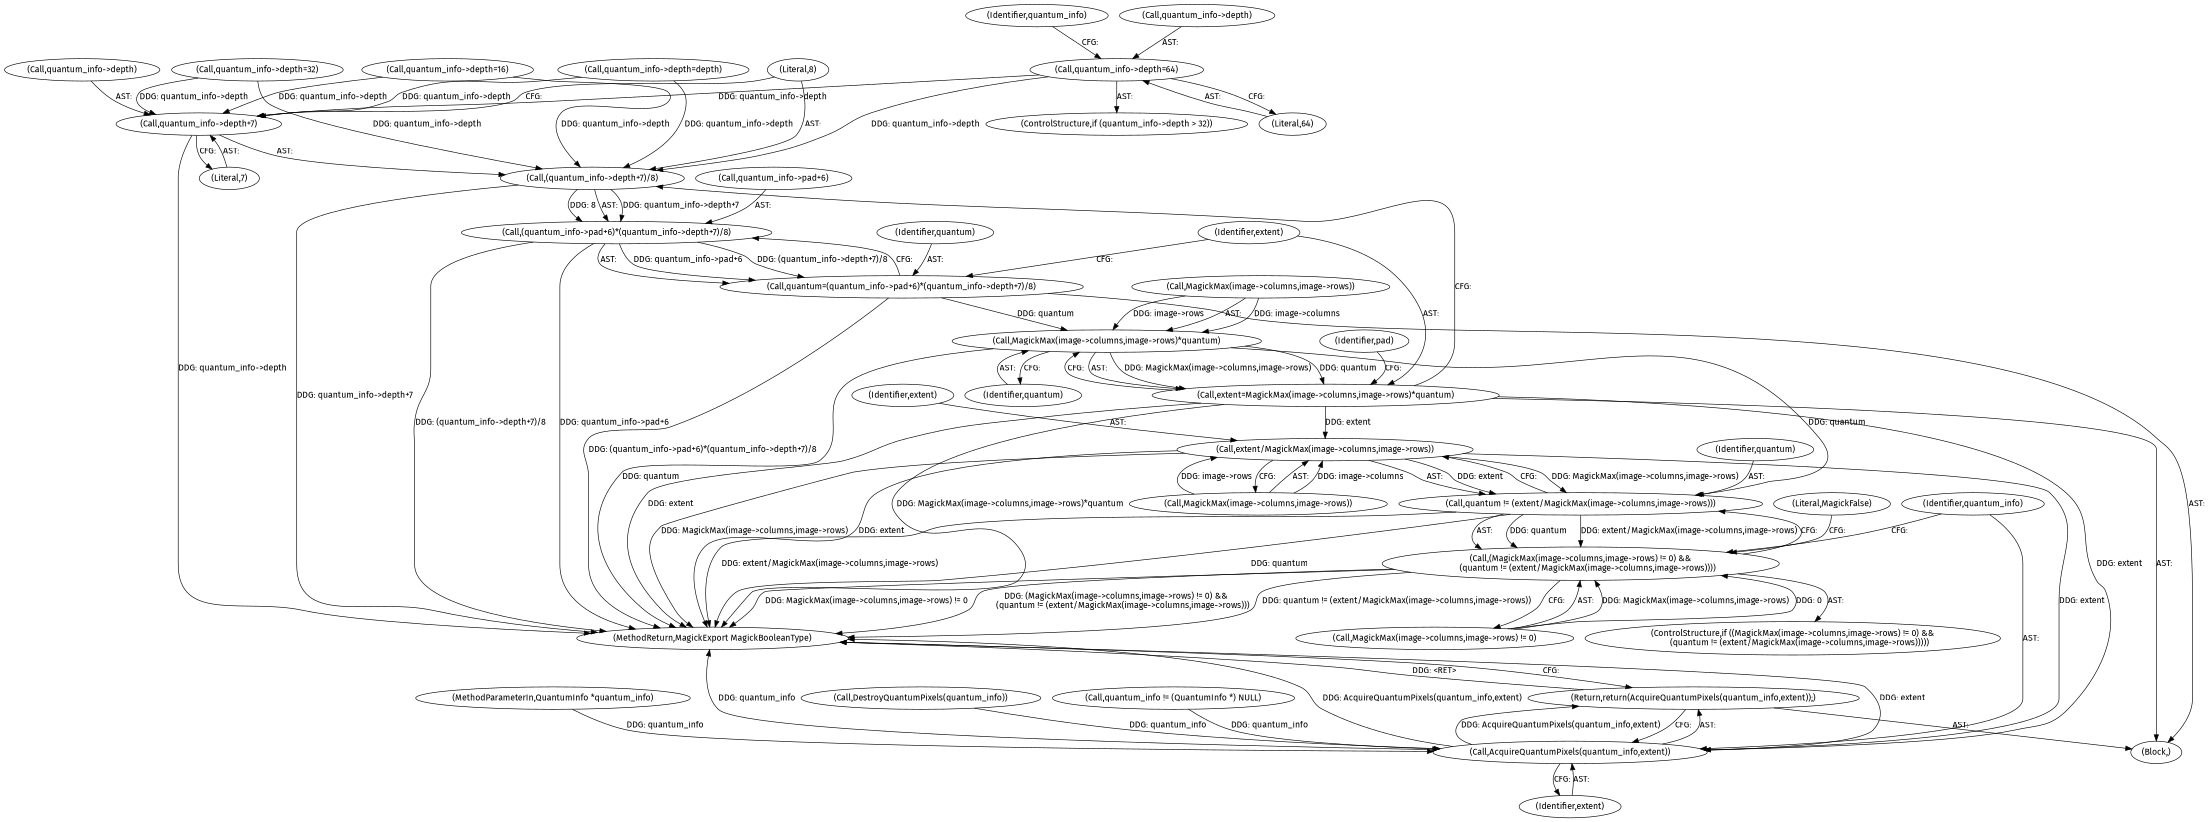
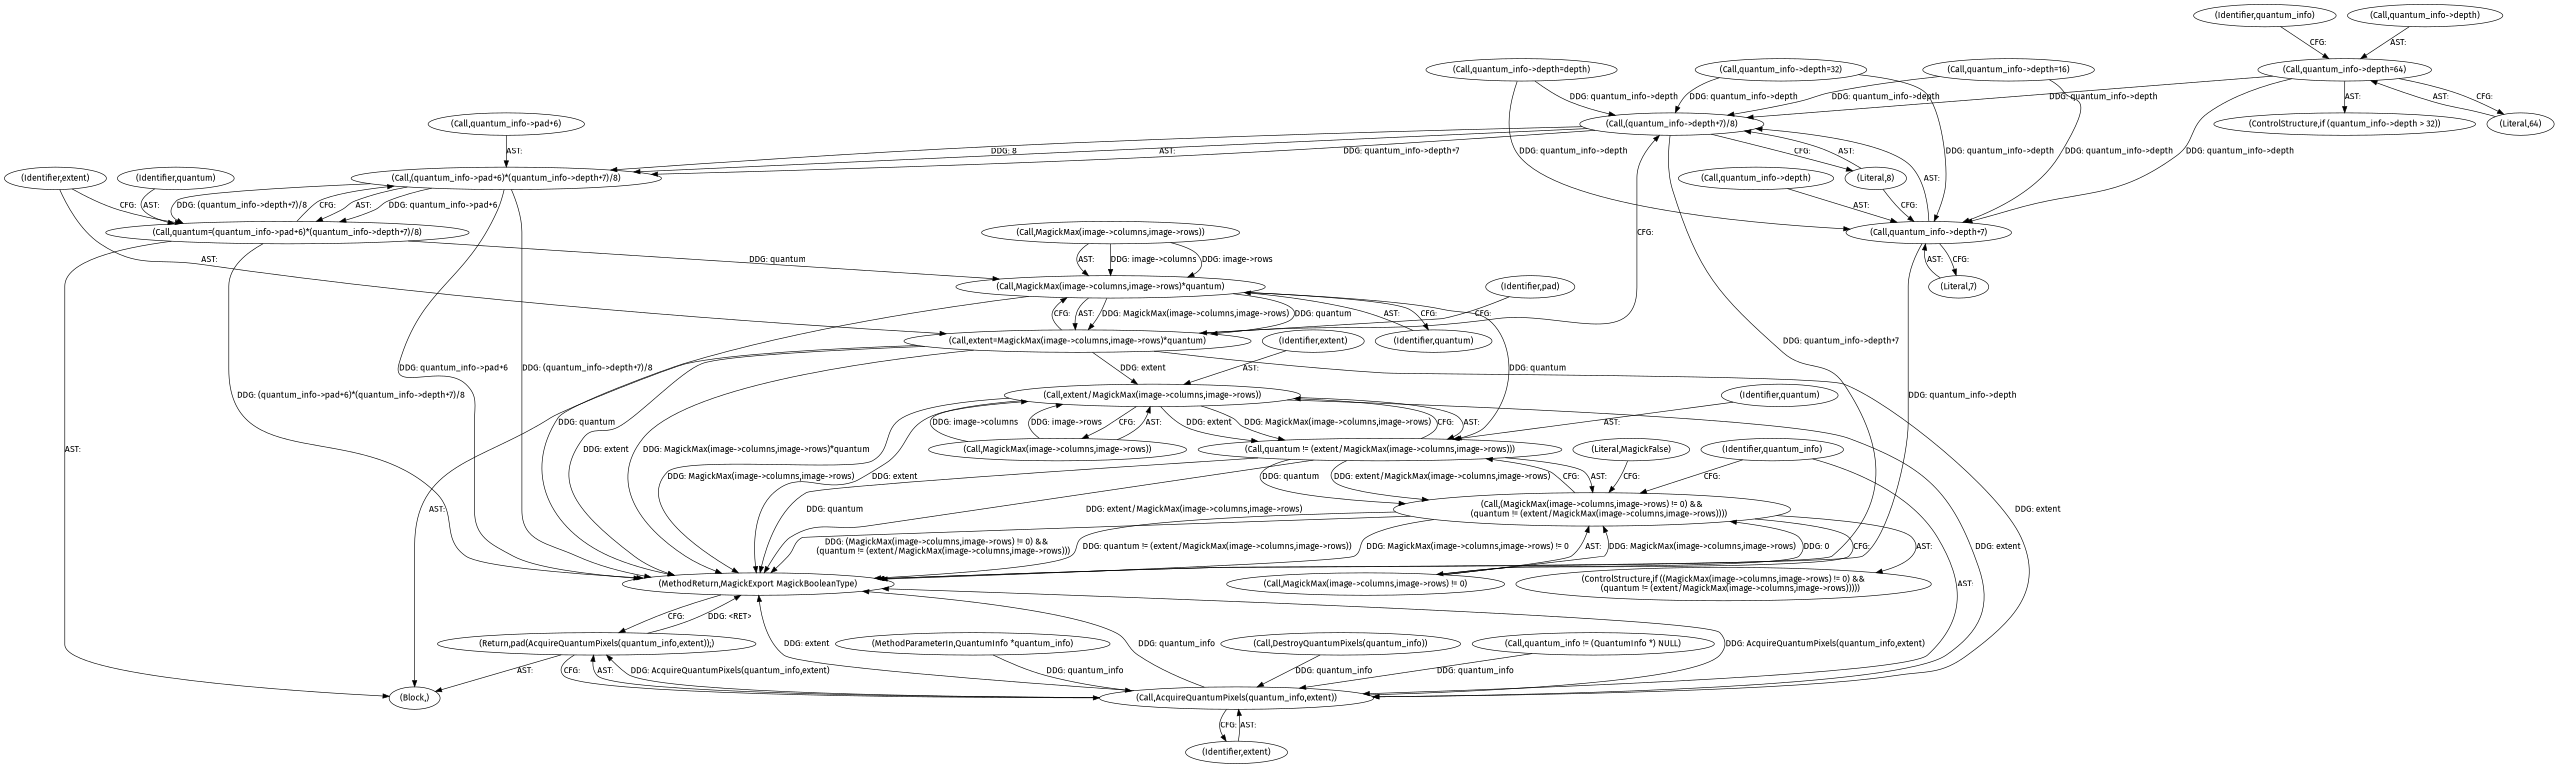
none -> (1779, 151)
(1694, 698) -> (597, 644)
